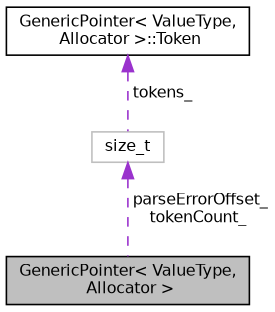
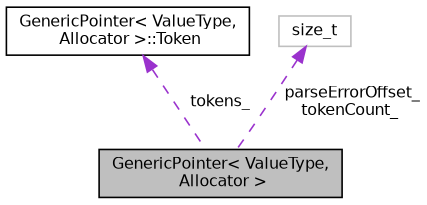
(128, 102) -> (179, 109)
